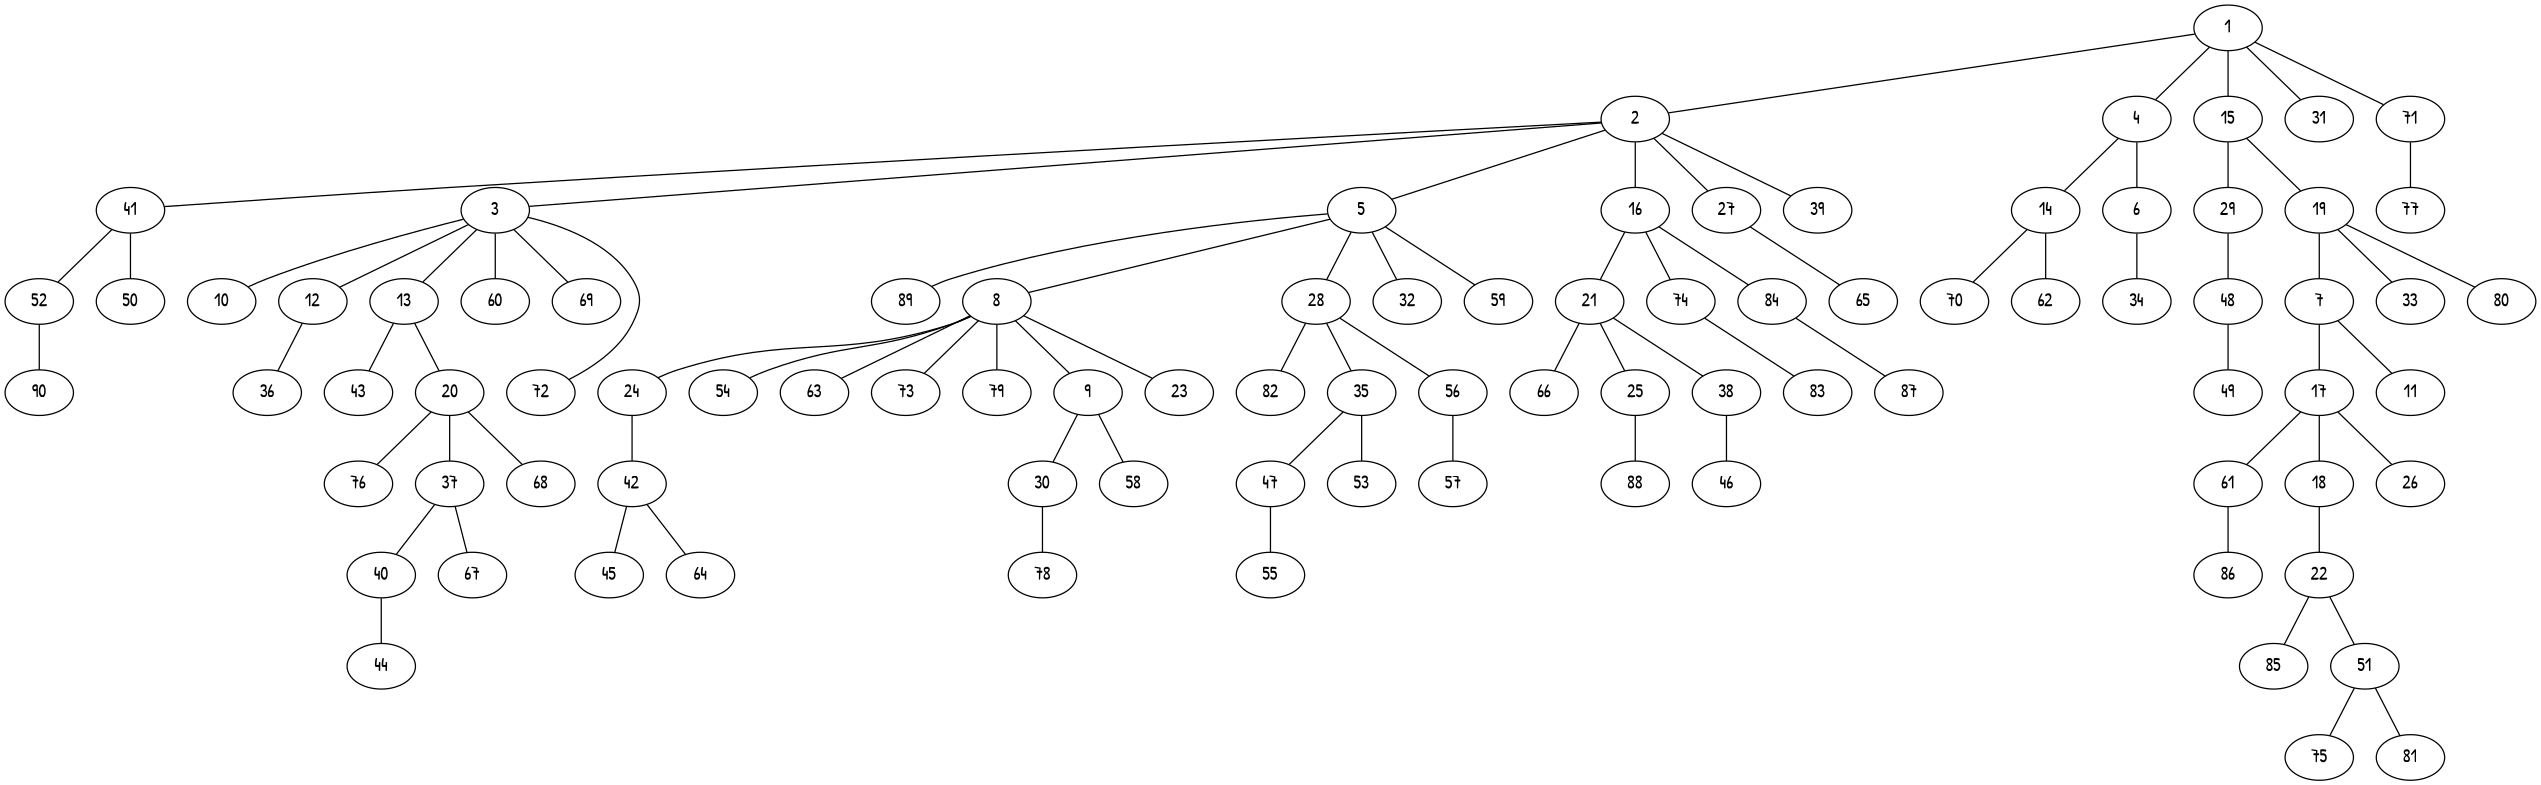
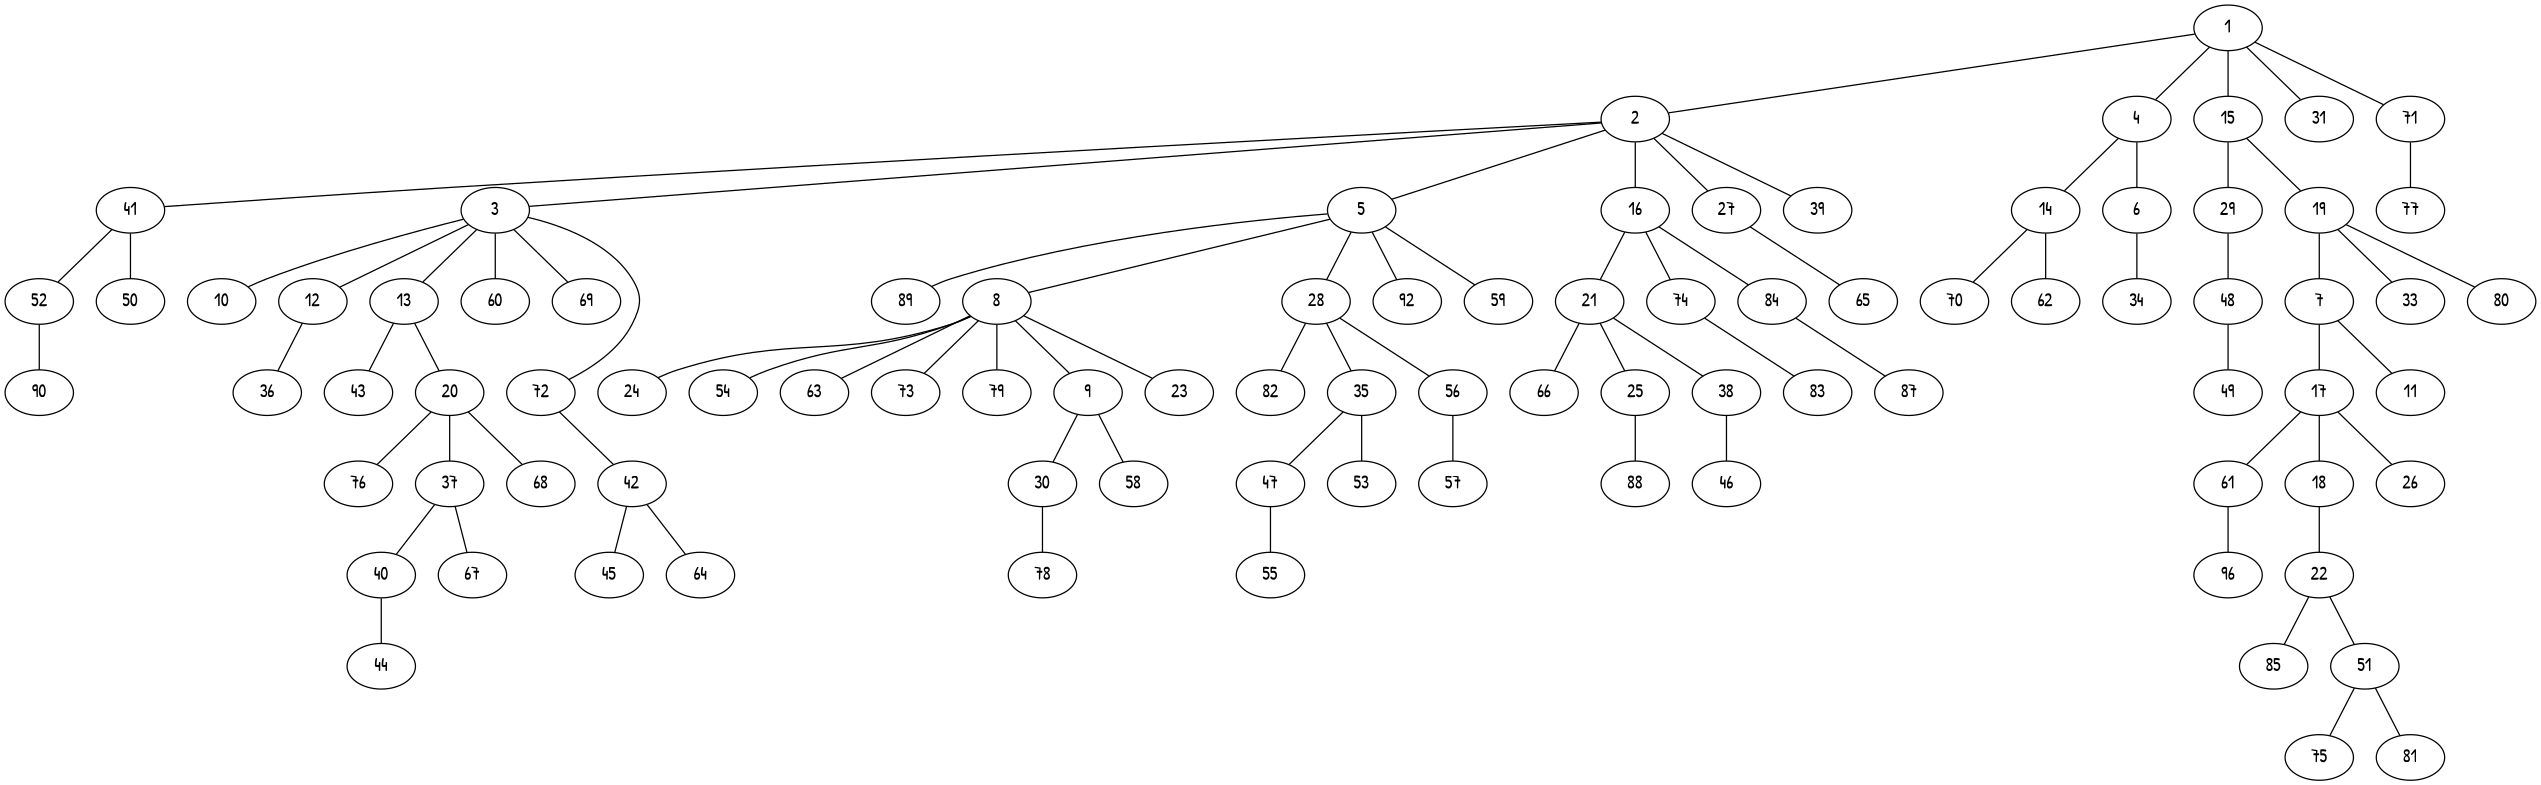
(1407, 301) -> (1407, 301)
(632, 438) -> (586, 438)
(2228, 575) -> (2228, 575)
